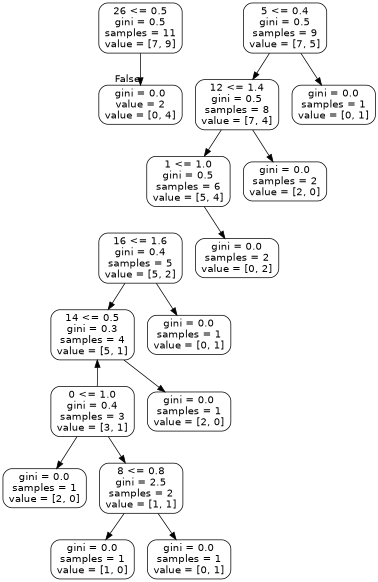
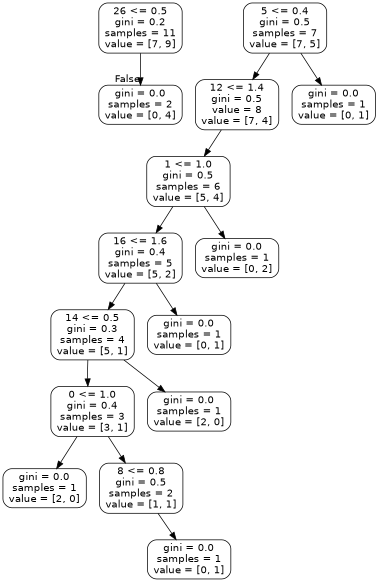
(140, 28) -> (140, 28)
(285, 28) -> (285, 28)
(140, 105) -> (140, 105)
(237, 105) -> (237, 105)
(285, 181) -> none
none -> (166, 217)
(237, 258) -> (237, 258)
(98, 377) -> (88, 369)
(141, 488) -> (141, 488)
(93, 559) -> none
